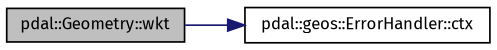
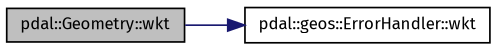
(367, 25) -> (367, 25)
